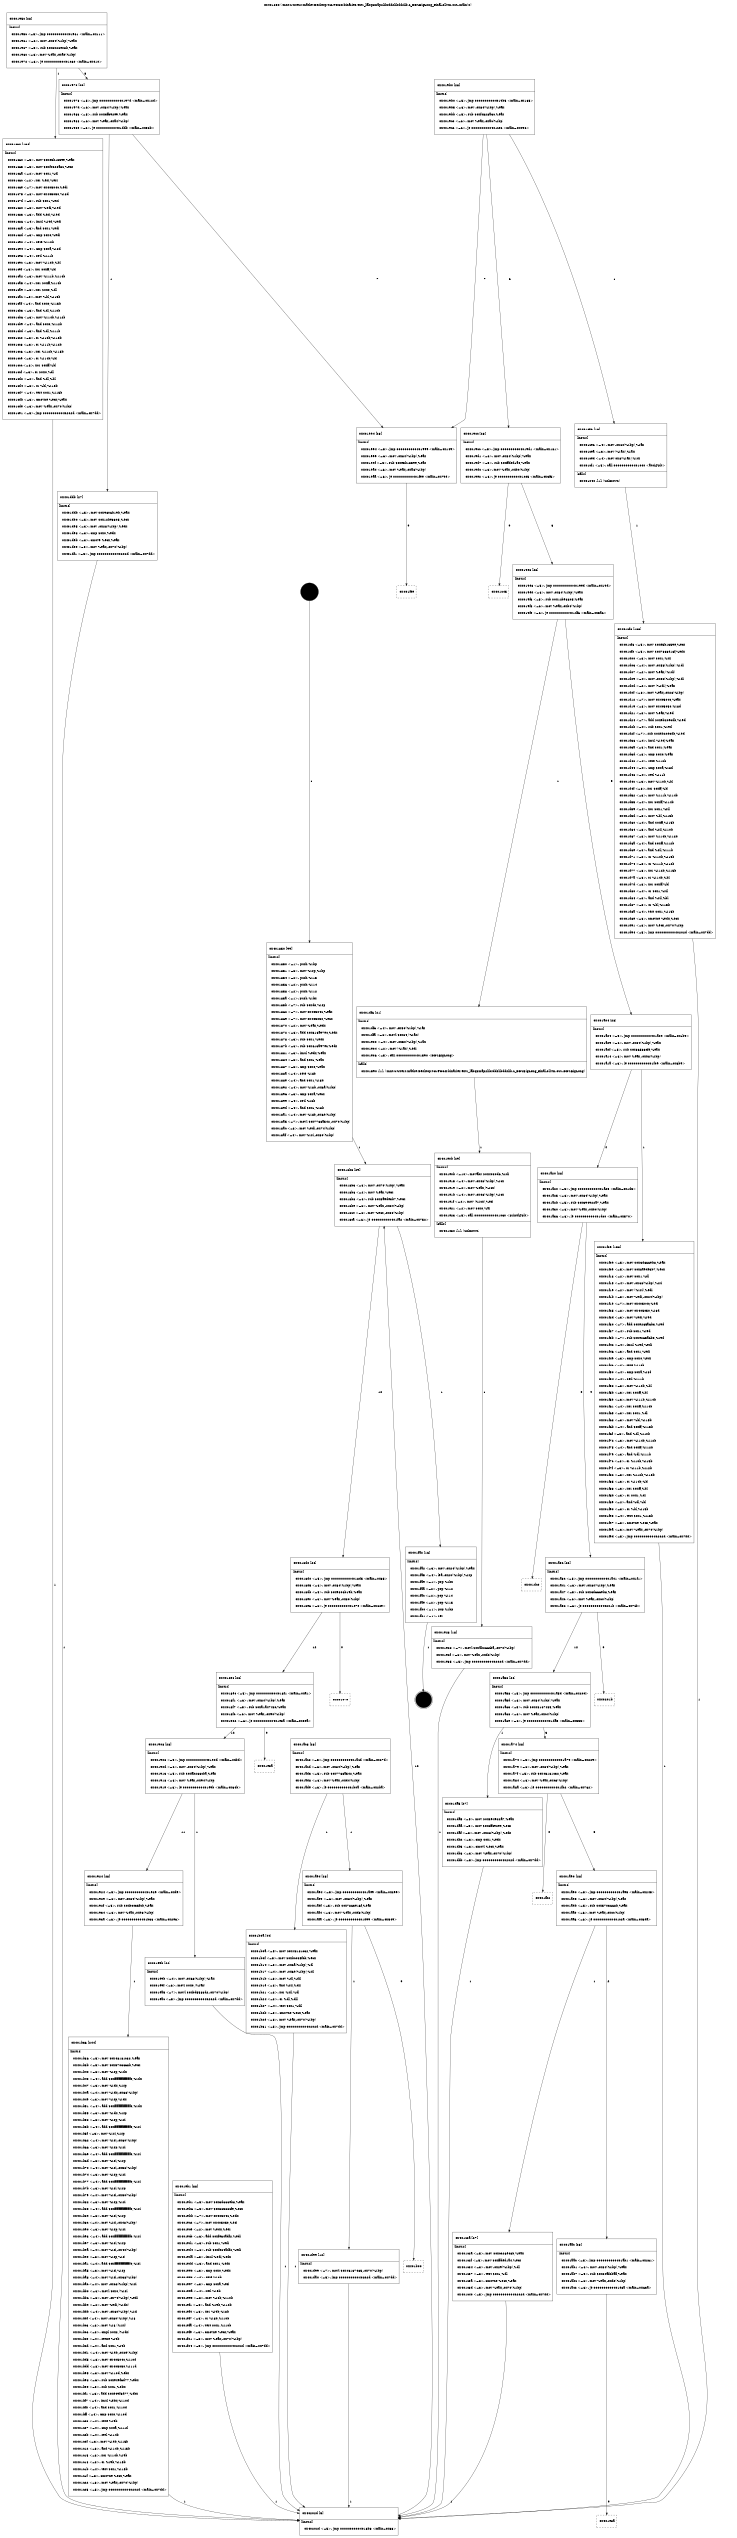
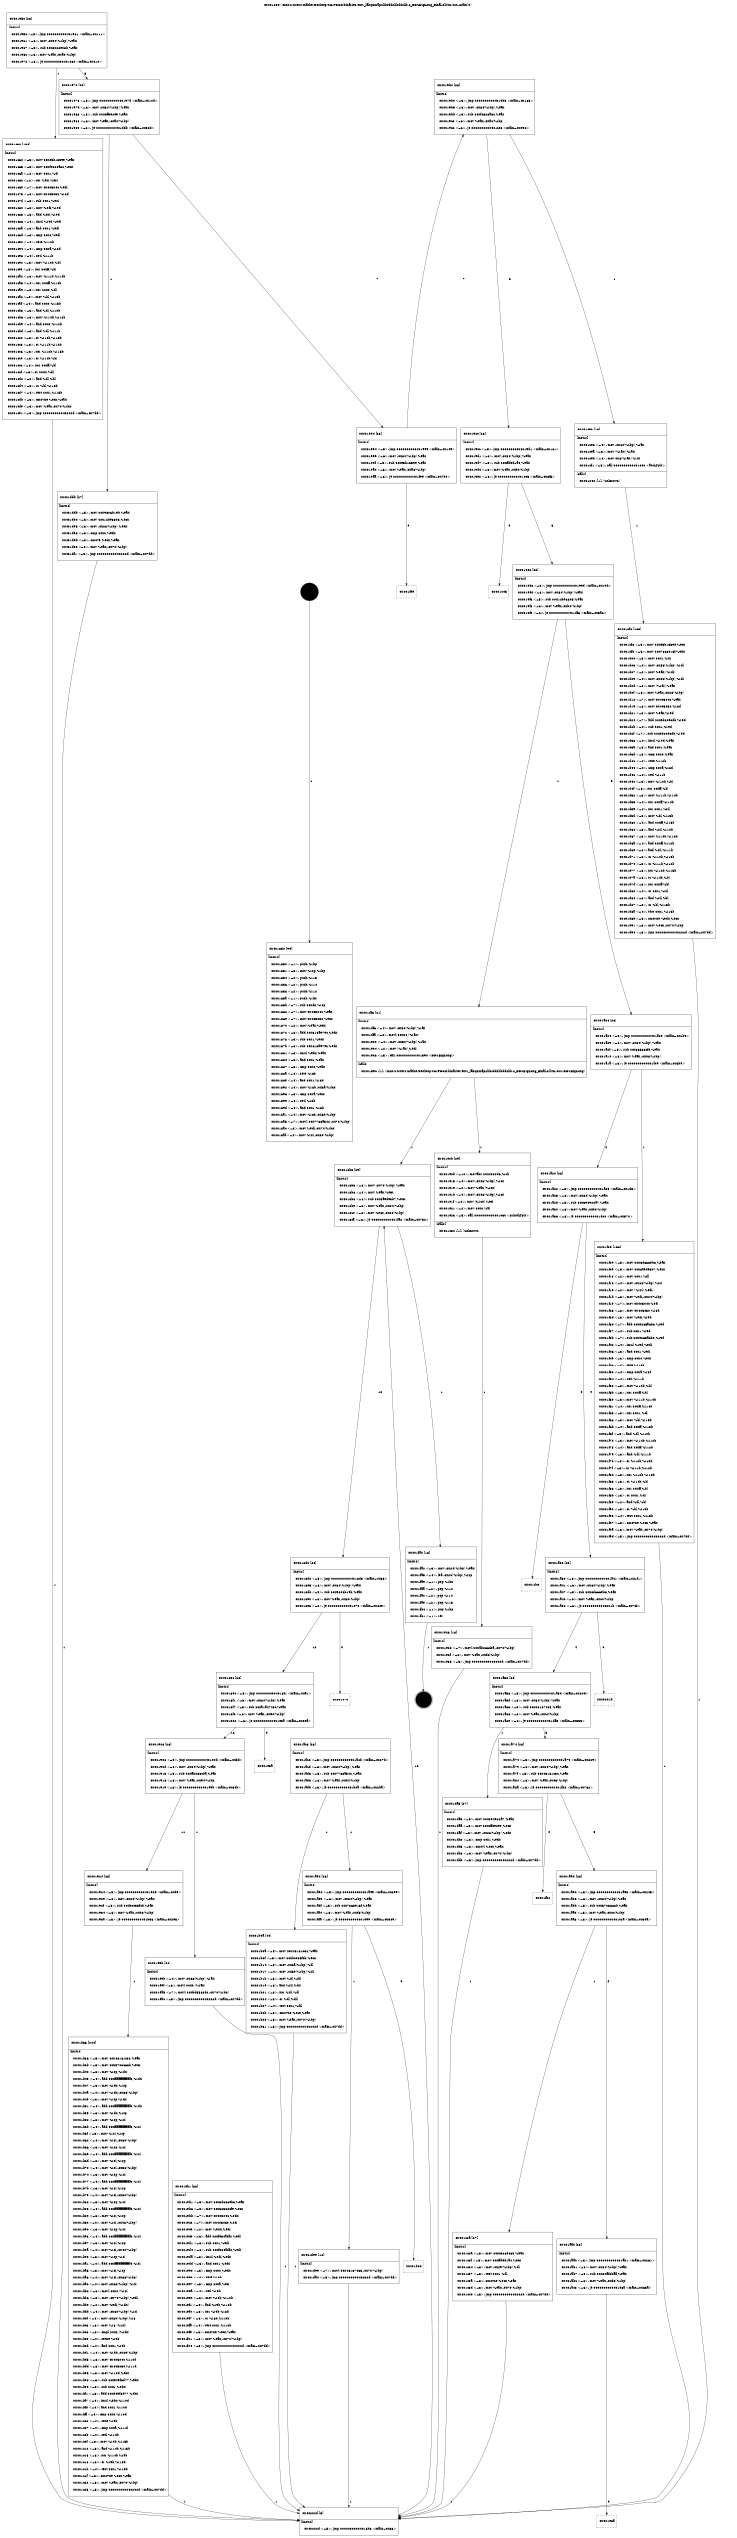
(475, 284) -> (423, 280)
(359, 1150) -> (426, 1120)
(576, 1647) -> (576, 1647)
